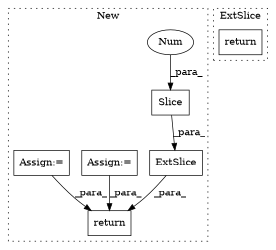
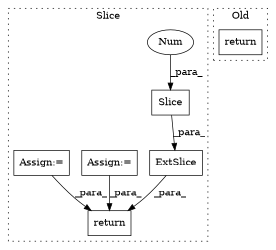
(108, 16) -> (108, 16)
(240, 16) -> (240, 16)
